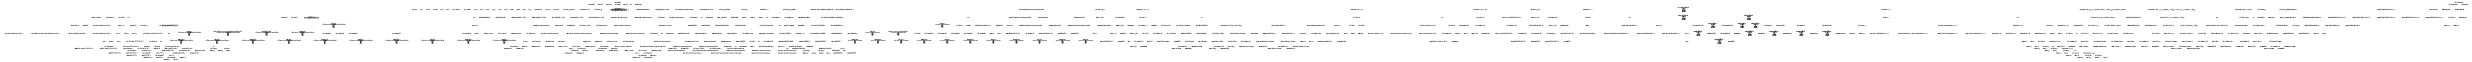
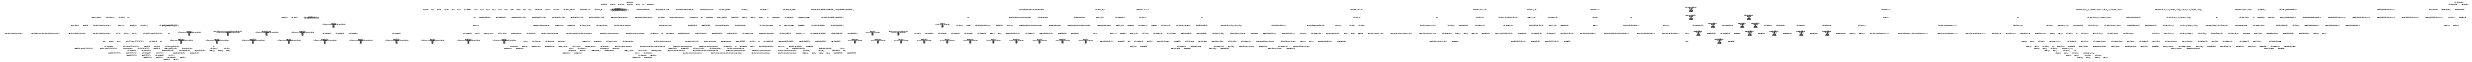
(456, 10) -> none
